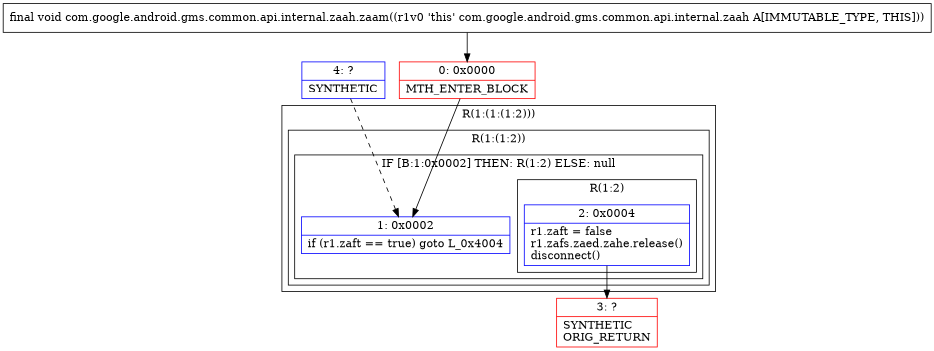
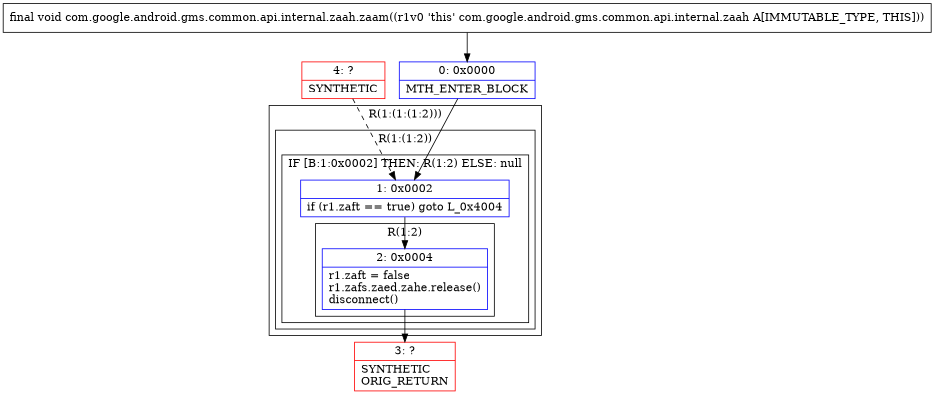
(343, 80) -> (343, 80)
(467, 80) -> (467, 80)
none -> (405, 229)
